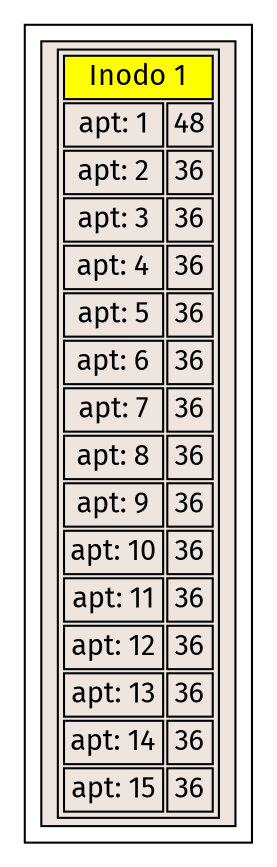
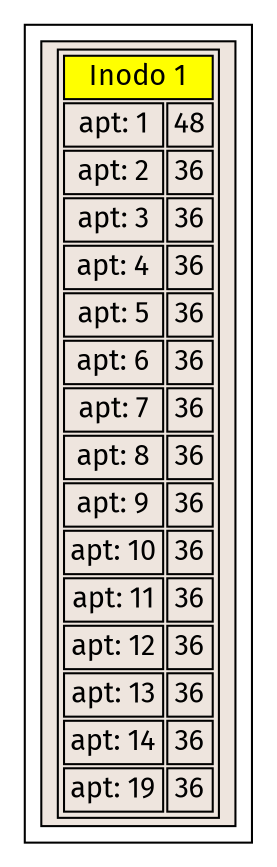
(114, 789) -> (114, 789)
